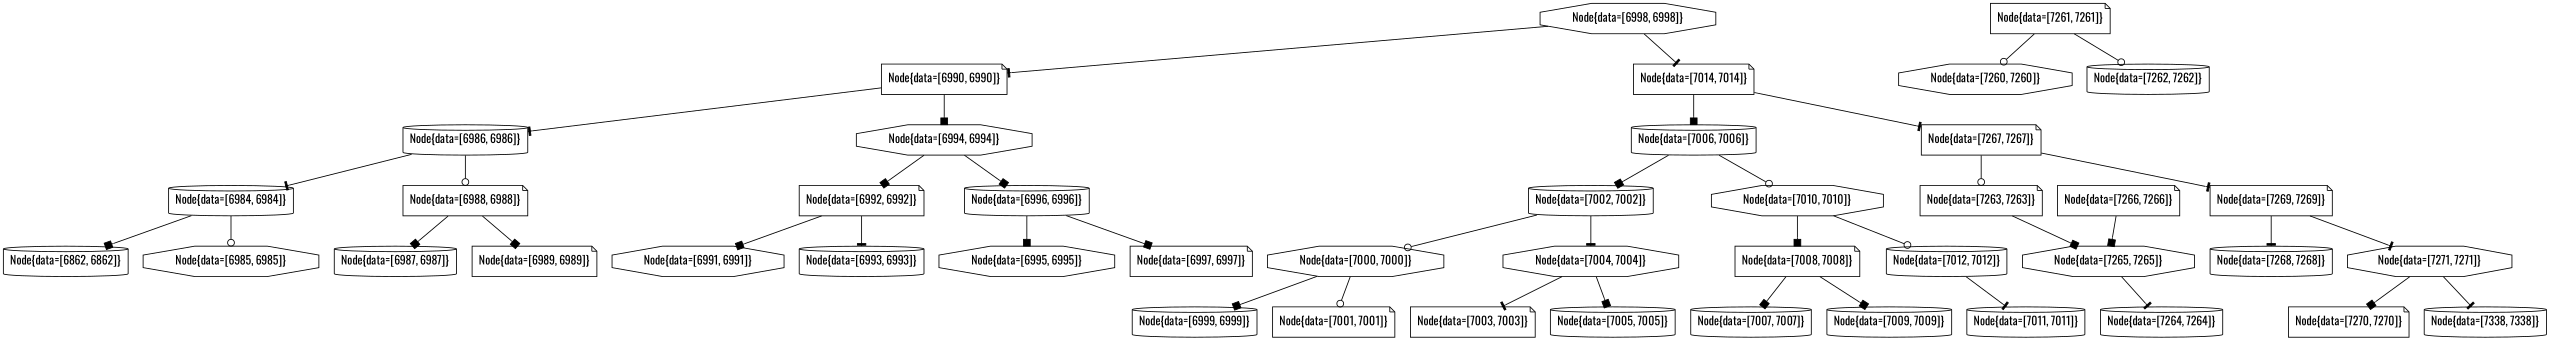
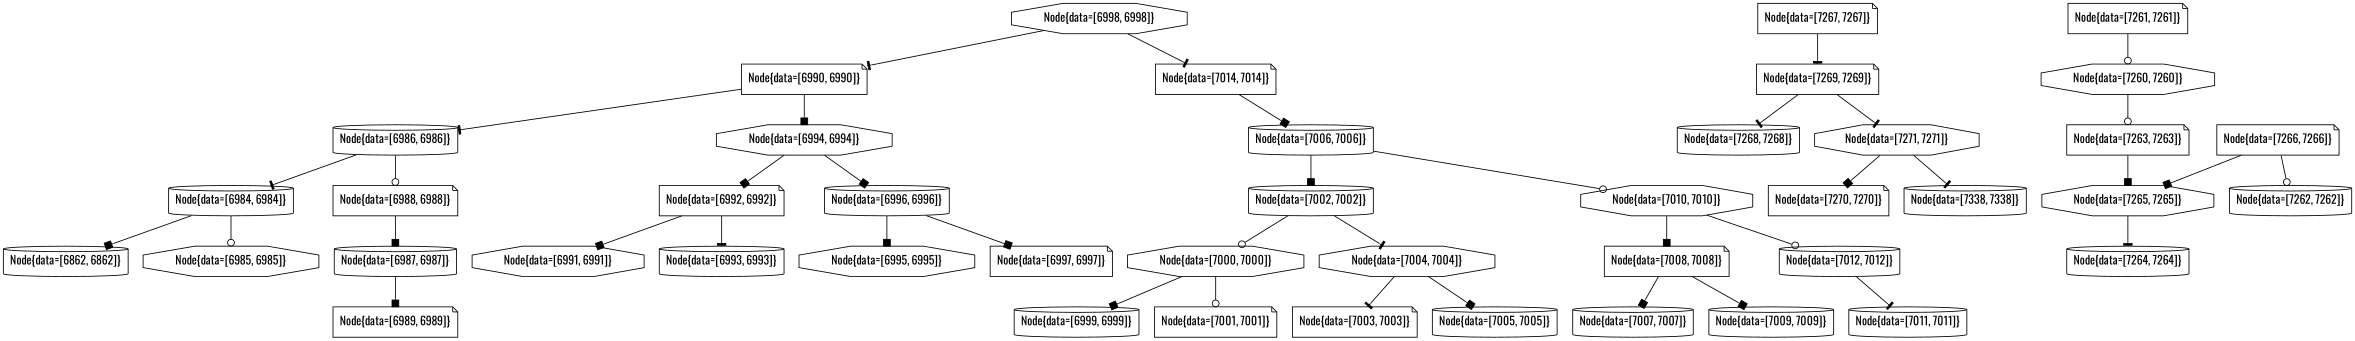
(2096, 47) -> (2284, 167)
(1836, 109) -> none
(1981, 167) -> (2128, 106)
(497, 228) -> (395, 288)
